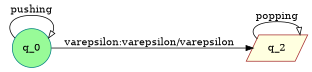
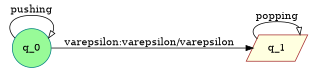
(277, 48) -> (277, 48)
